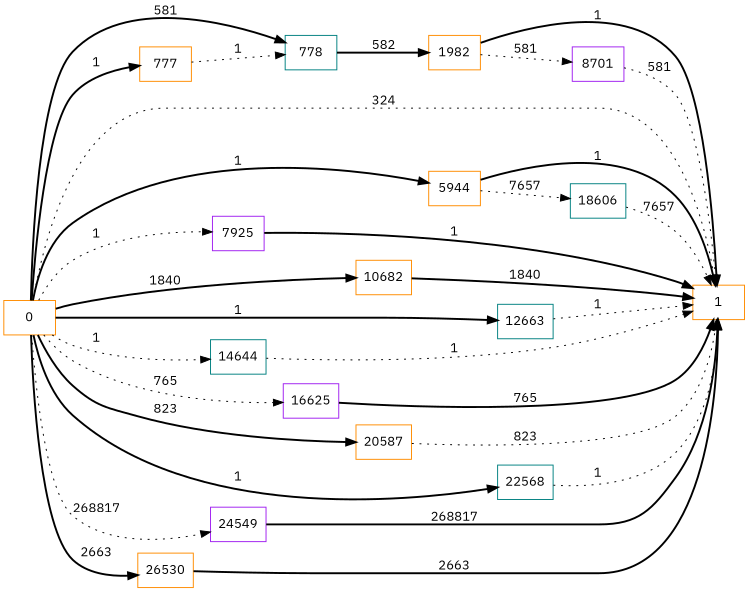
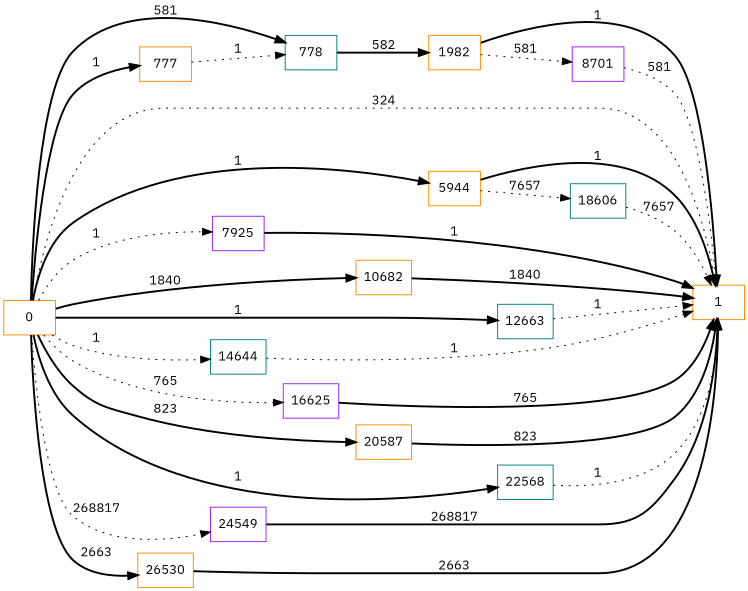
(594, 440) -> (594, 440)
